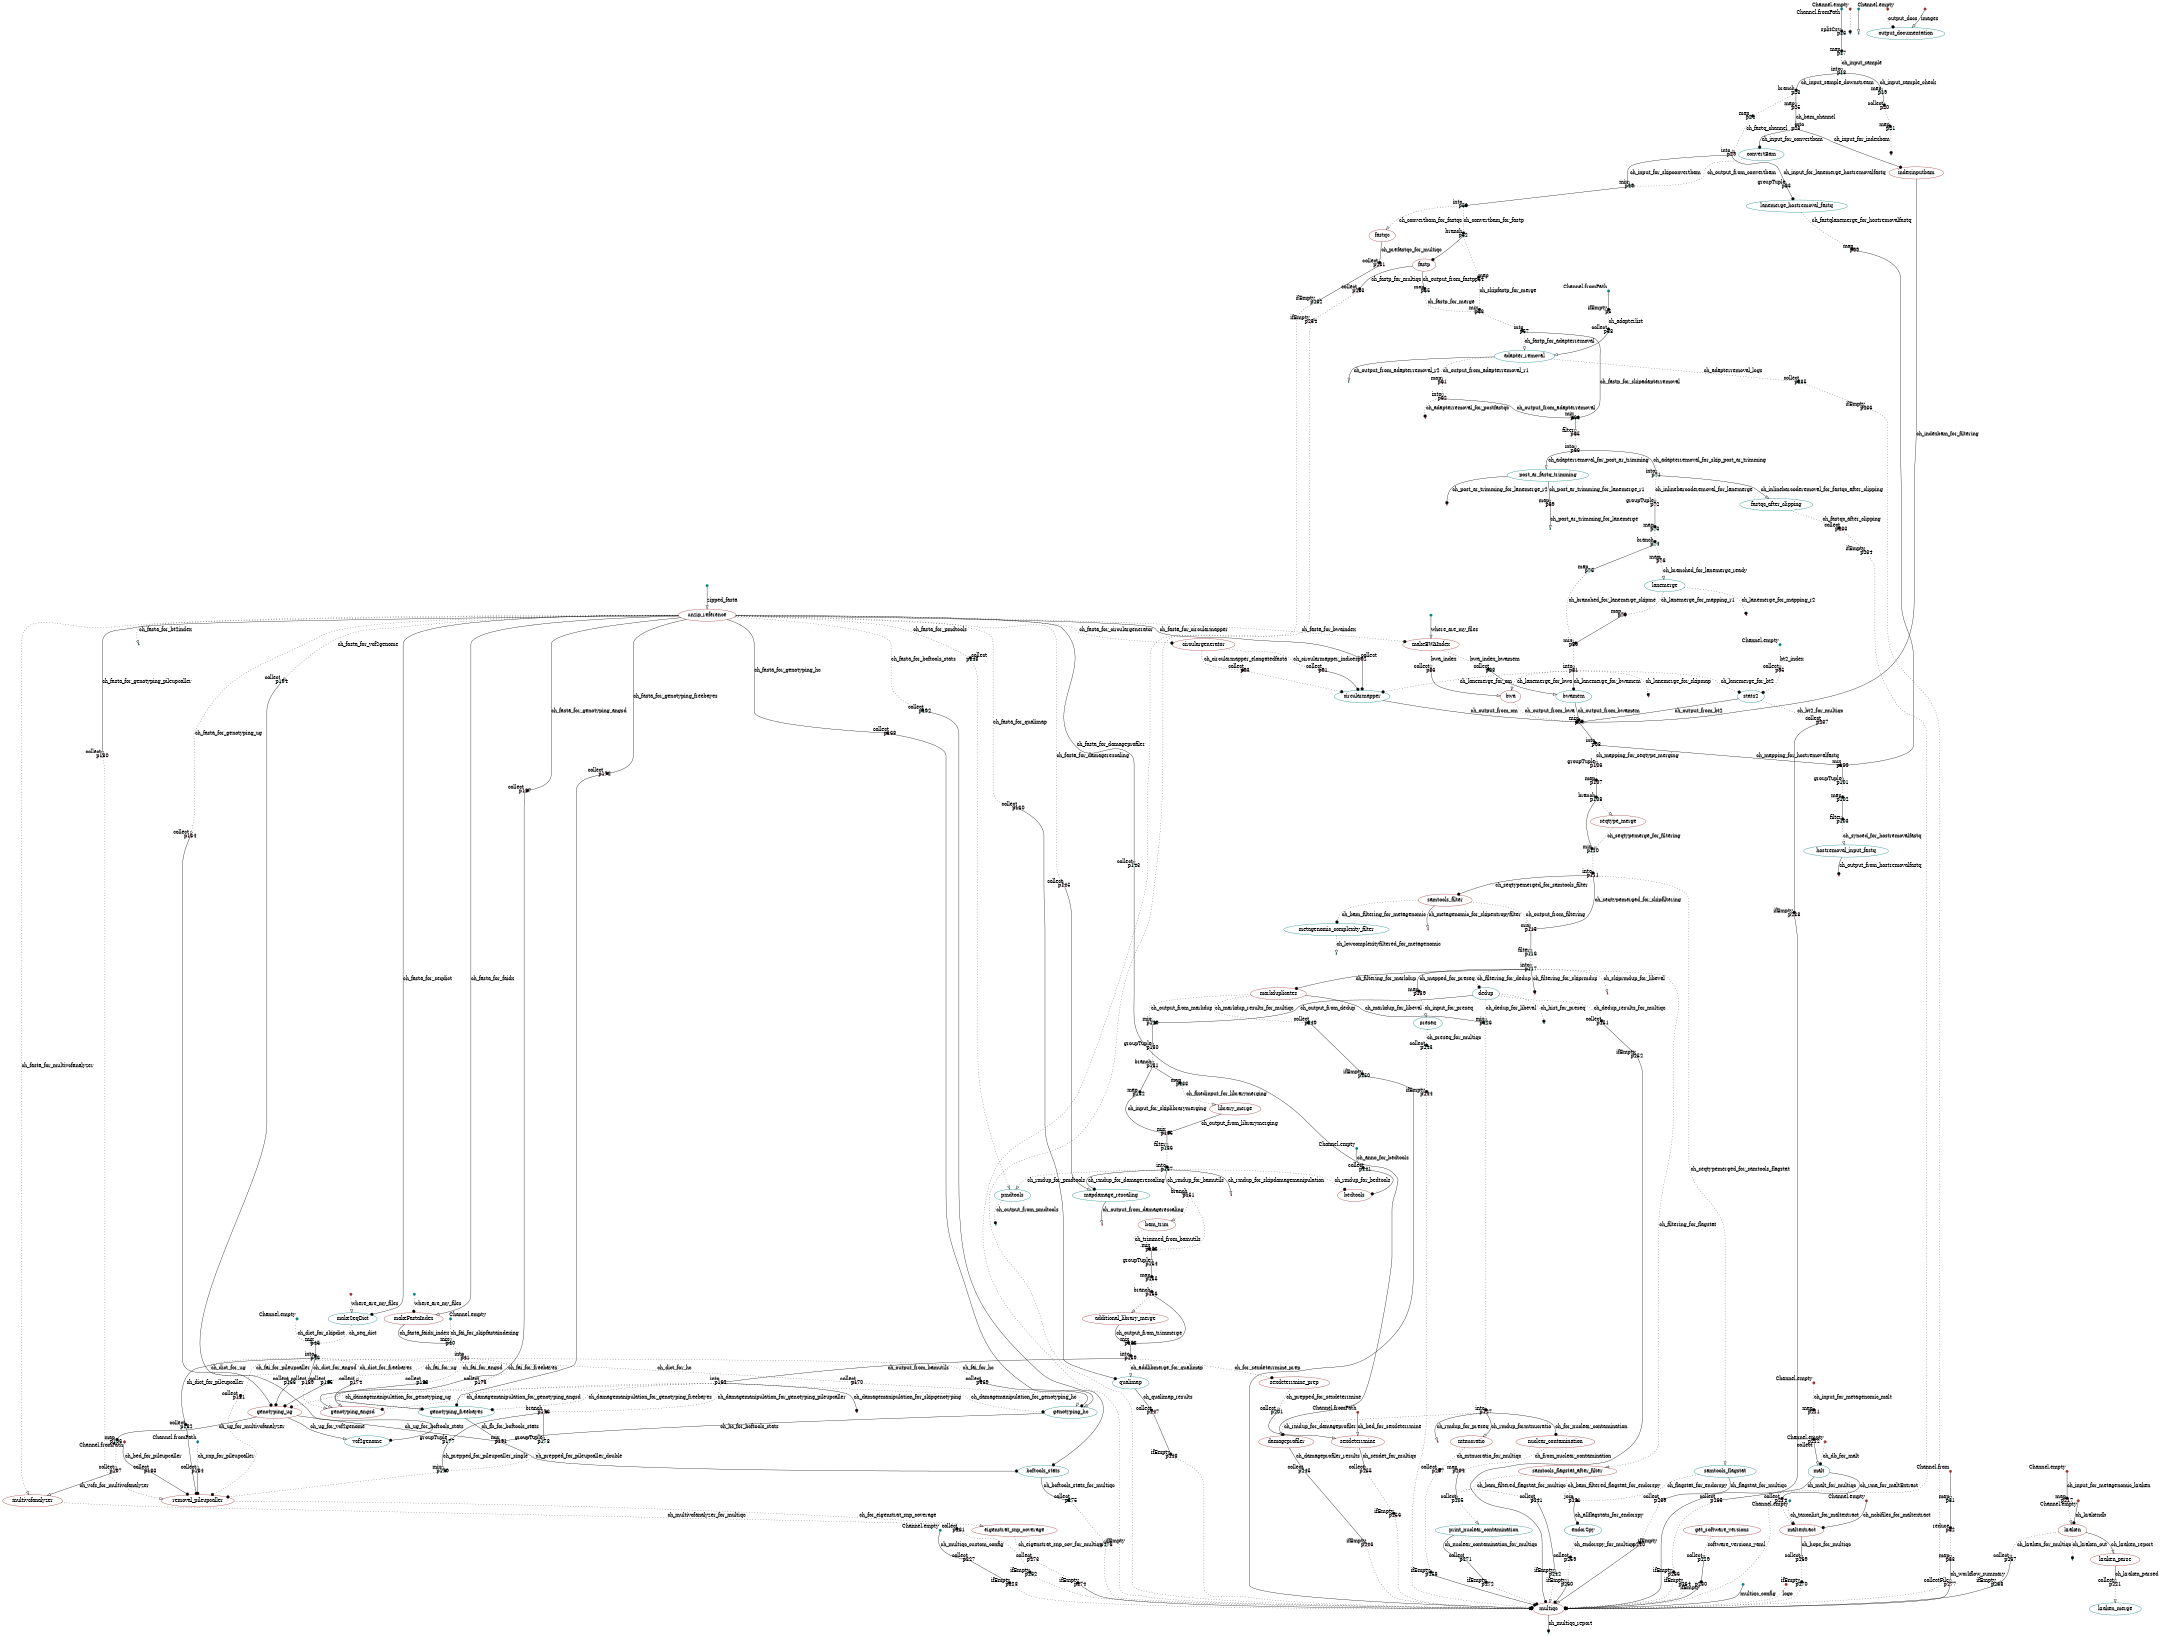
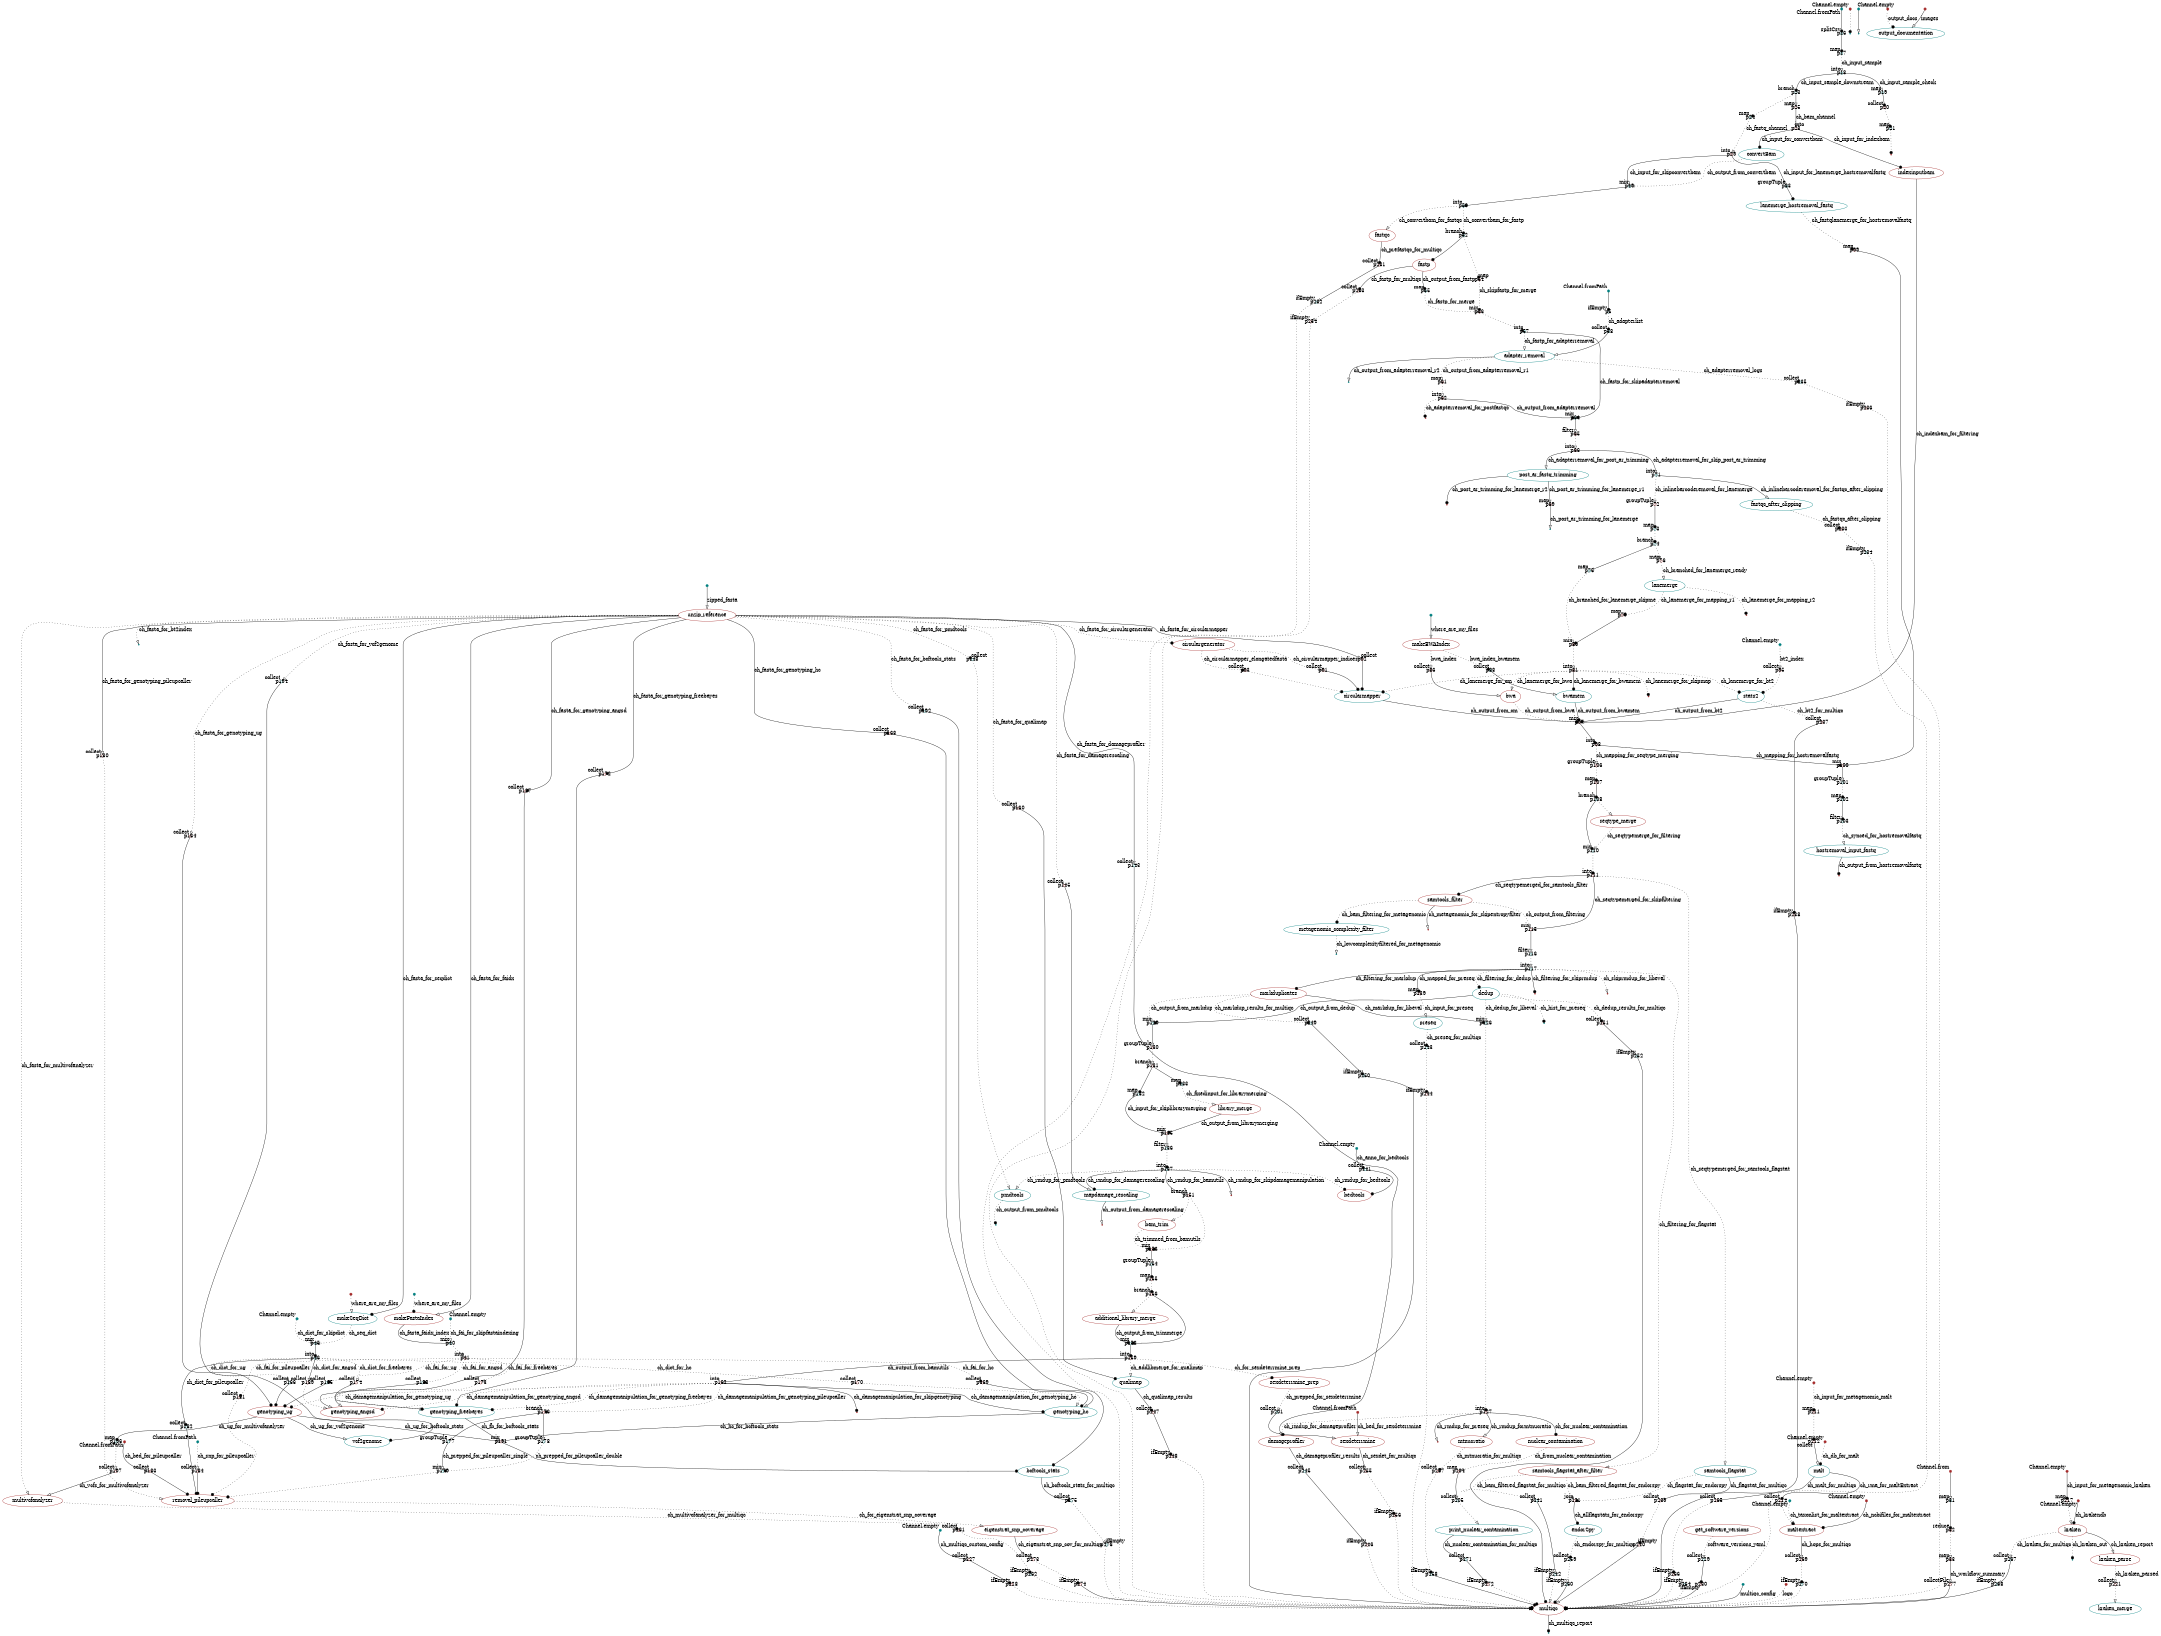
(1137, 623) -> none
(883, 1390) -> (883, 1390)
(1019, 1549) -> (1019, 1549)
(2115, 1573) -> (2115, 1573)
